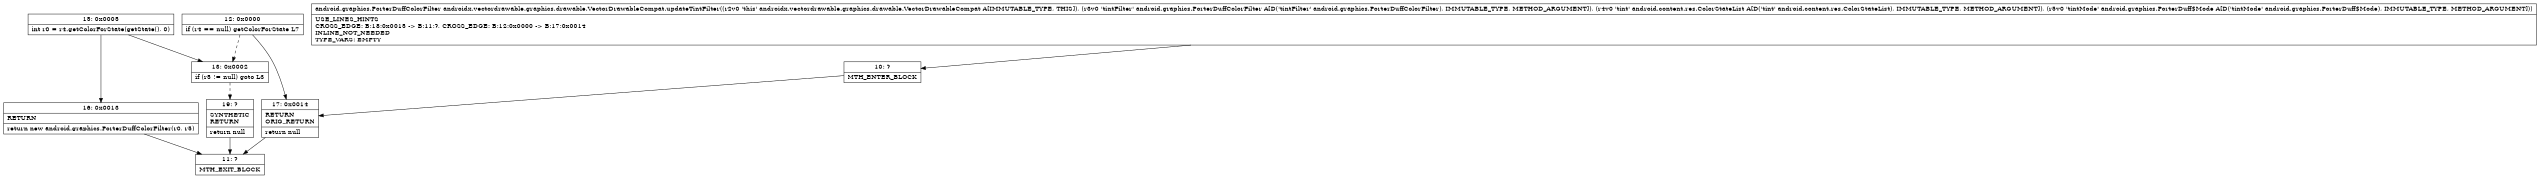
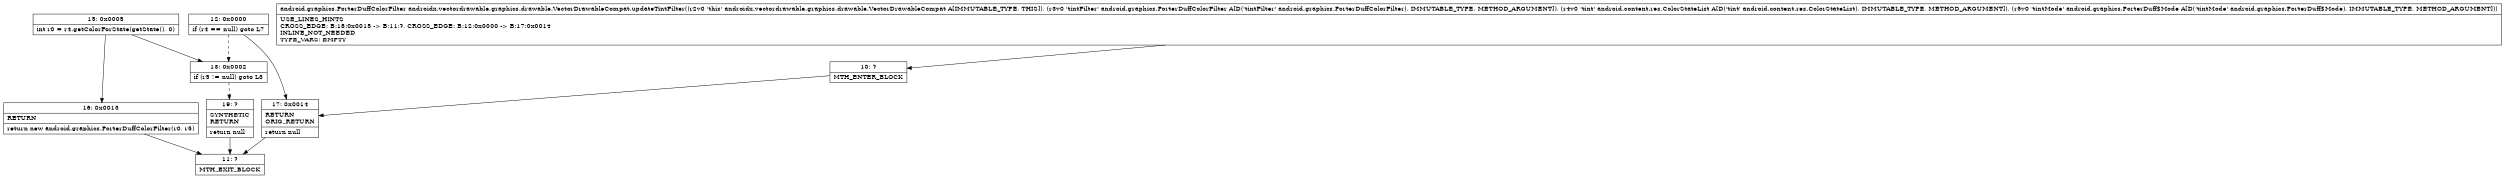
(243, 29) -> (229, 29)
